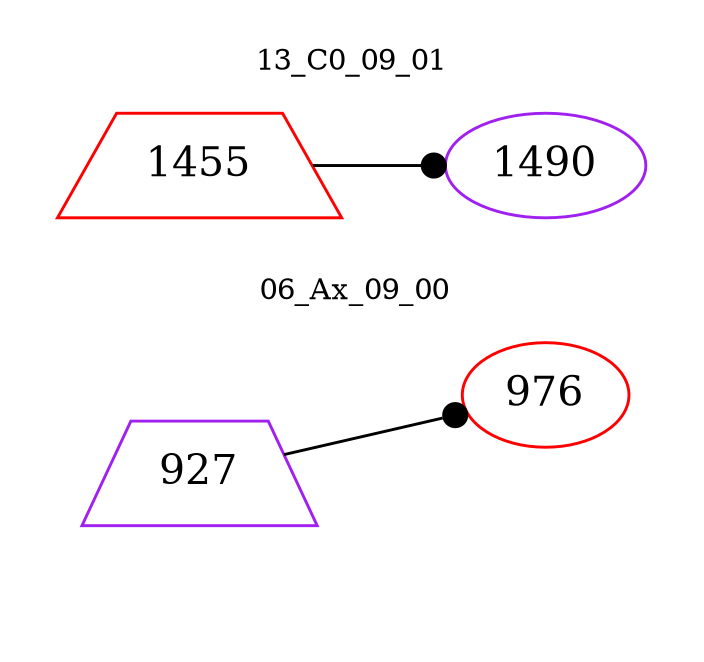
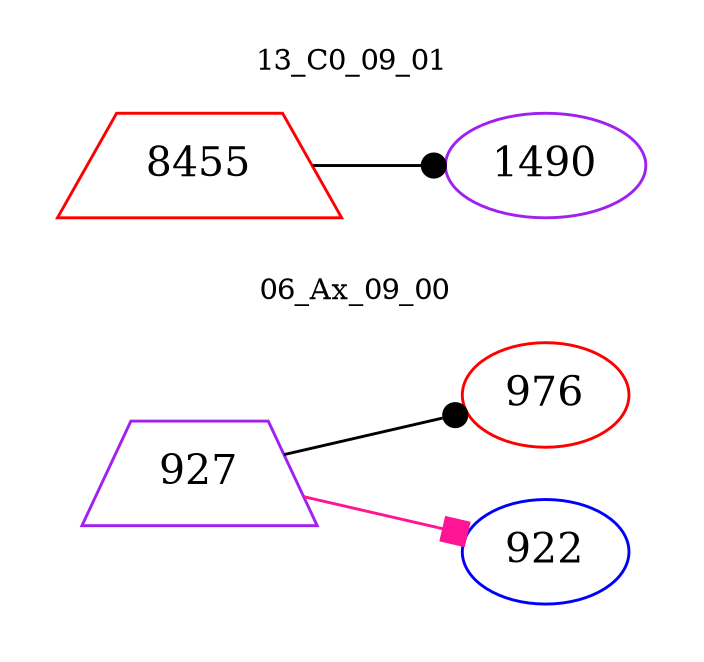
(200, 166) -> (200, 166)
none -> (546, 552)
